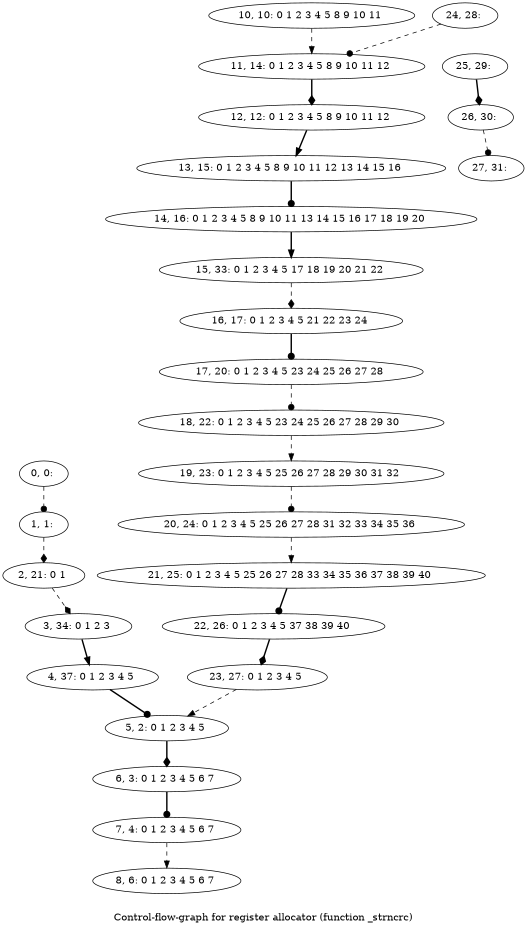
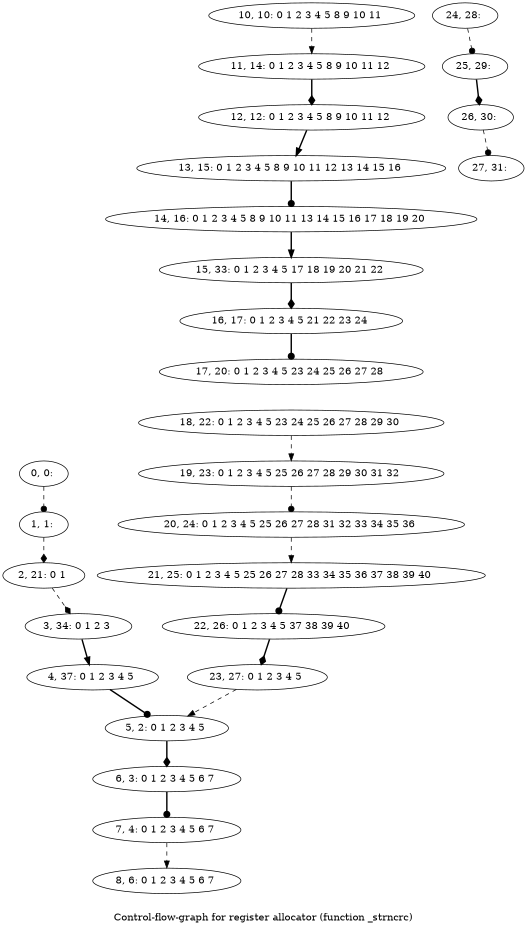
(397, 38) -> (470, 38)
(291, 291) -> (291, 291)
(291, 395) -> none
